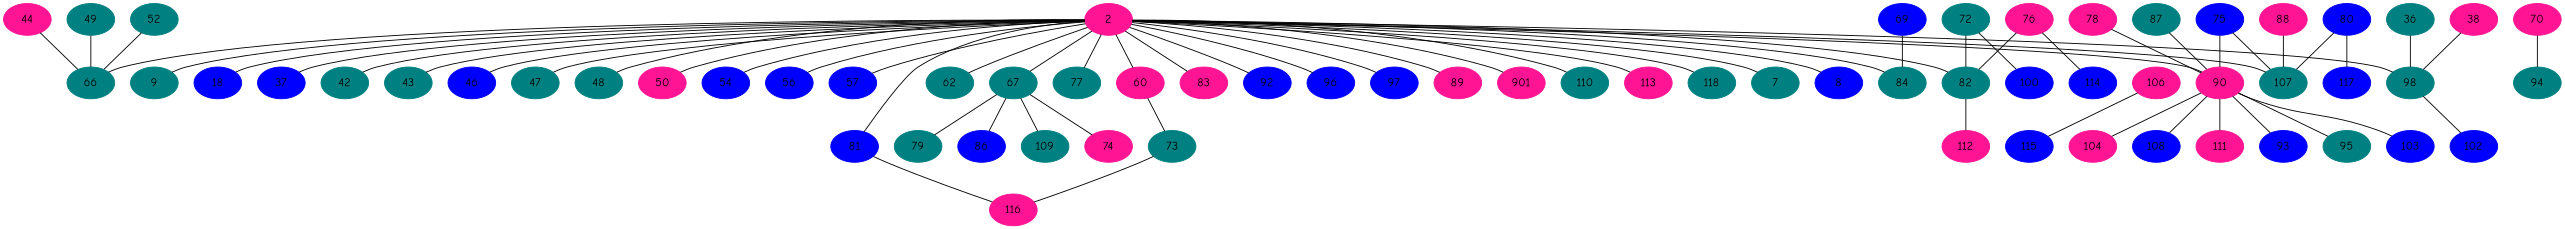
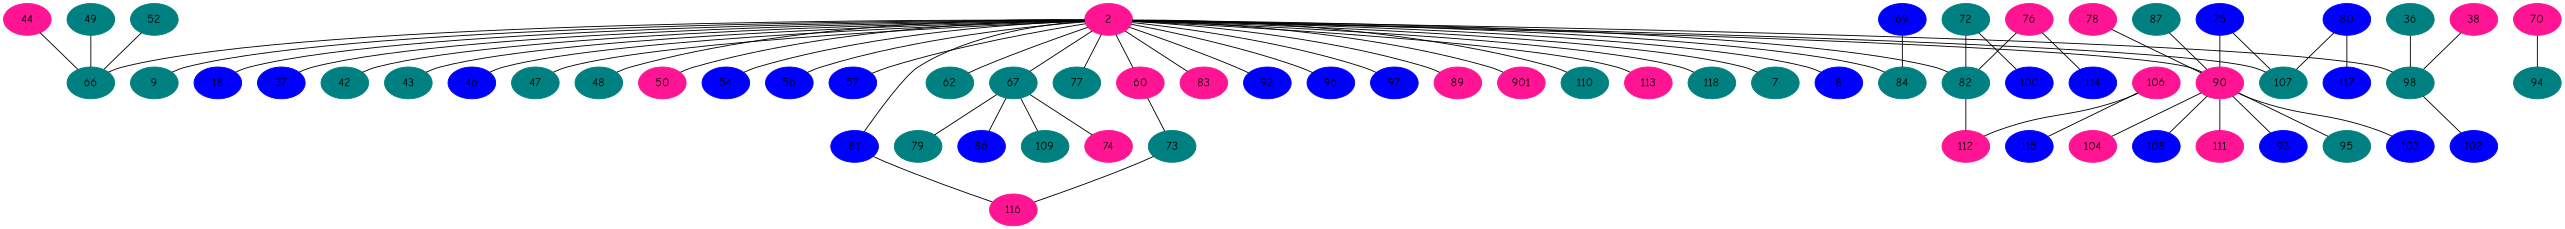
(2283, 19) -> none
none -> (2061, 115)
